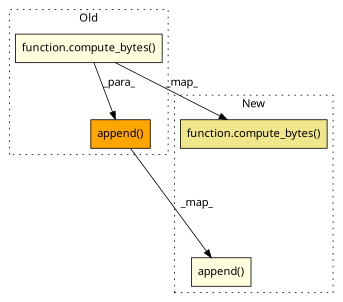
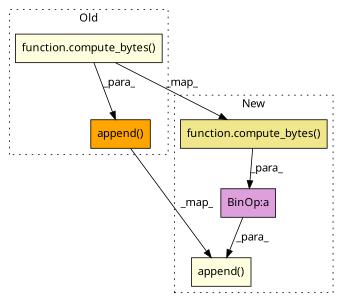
none -> (248, 203)
